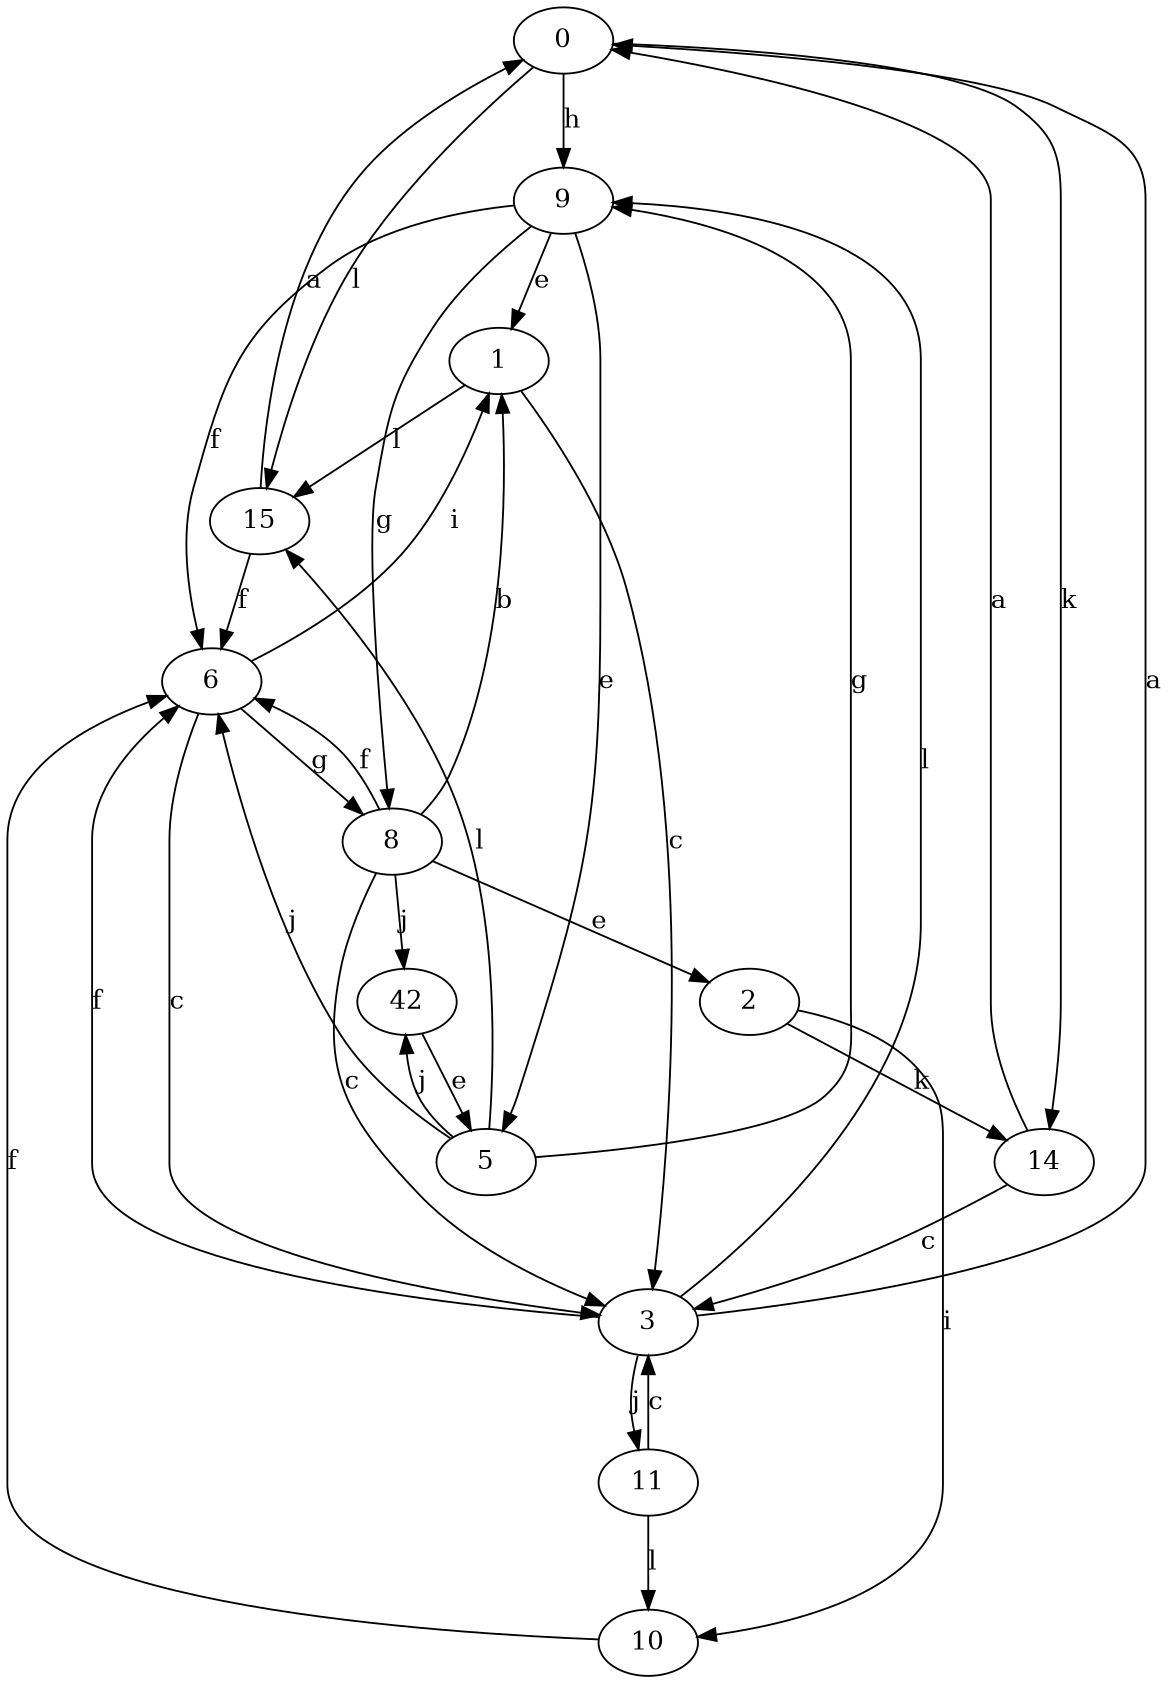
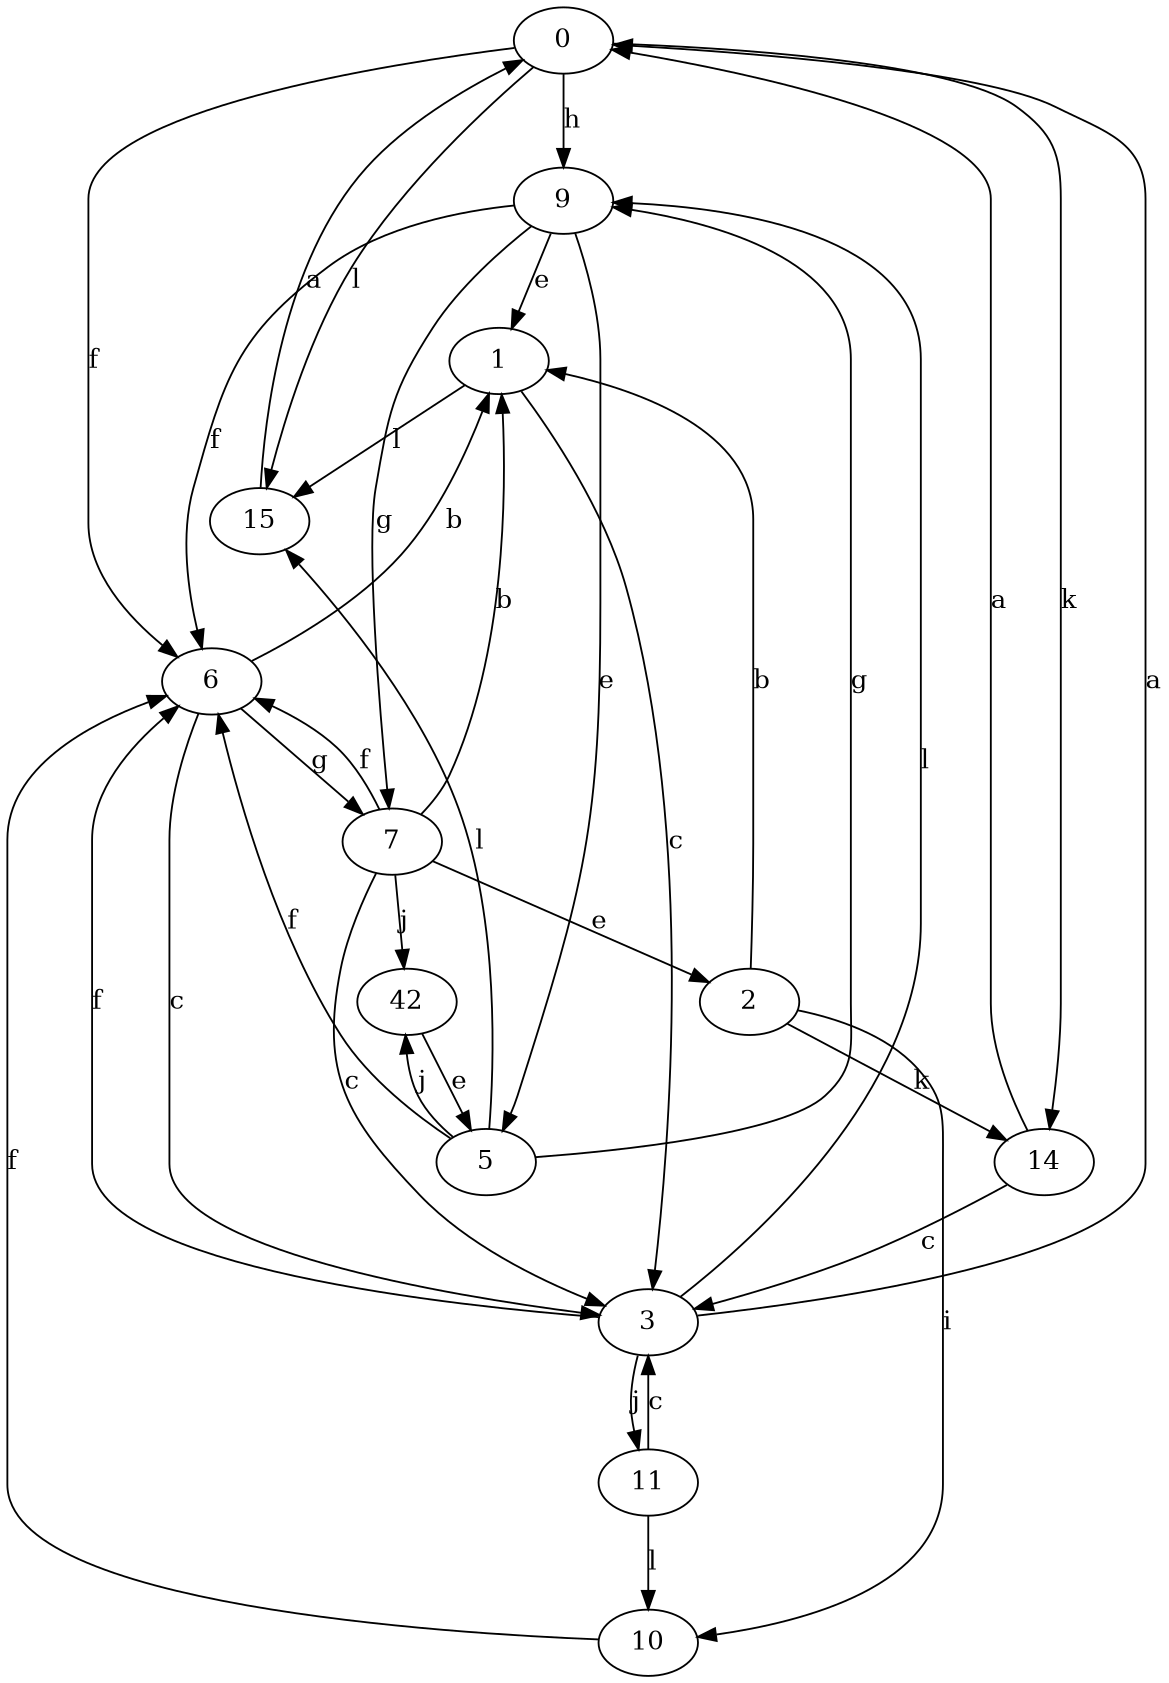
(455, 521) -> (455, 521)
(238, 592) -> (88, 200)
none -> (753, 616)
(392, 842) -> (392, 842)
(293, 922) -> (293, 922)
